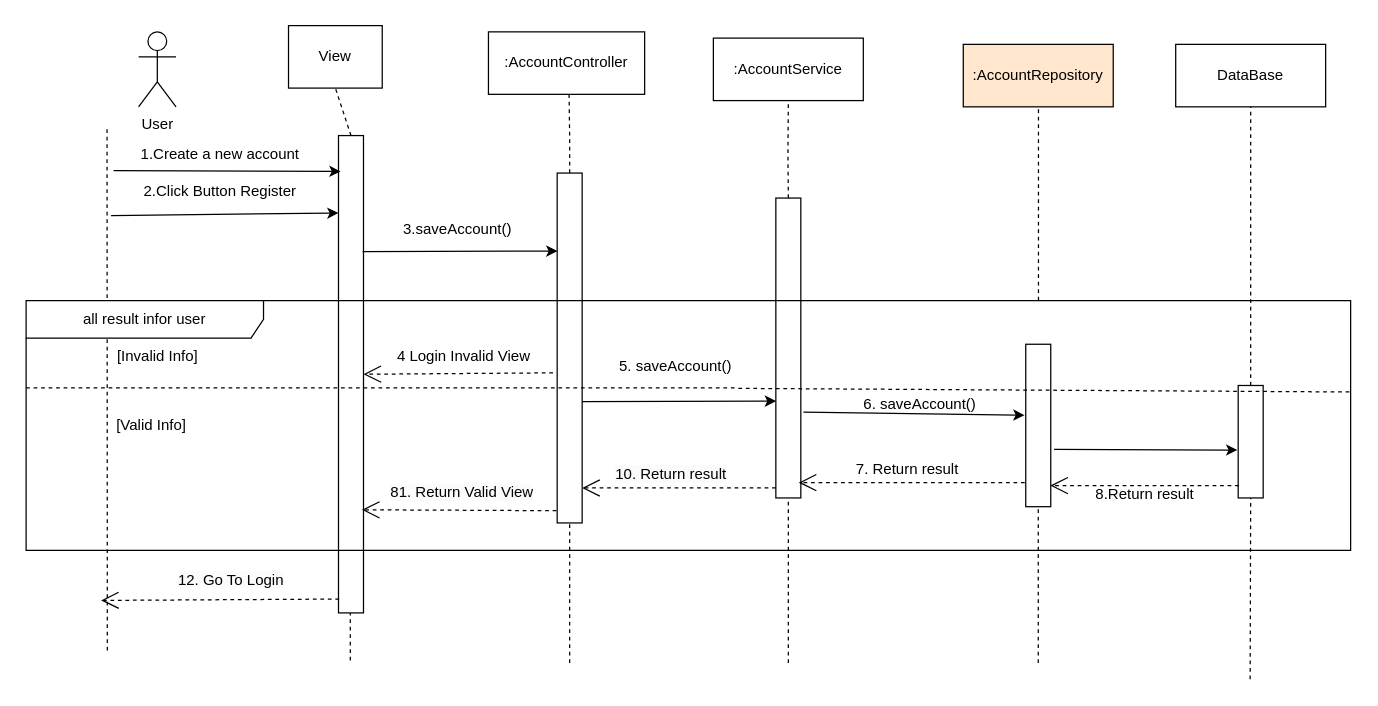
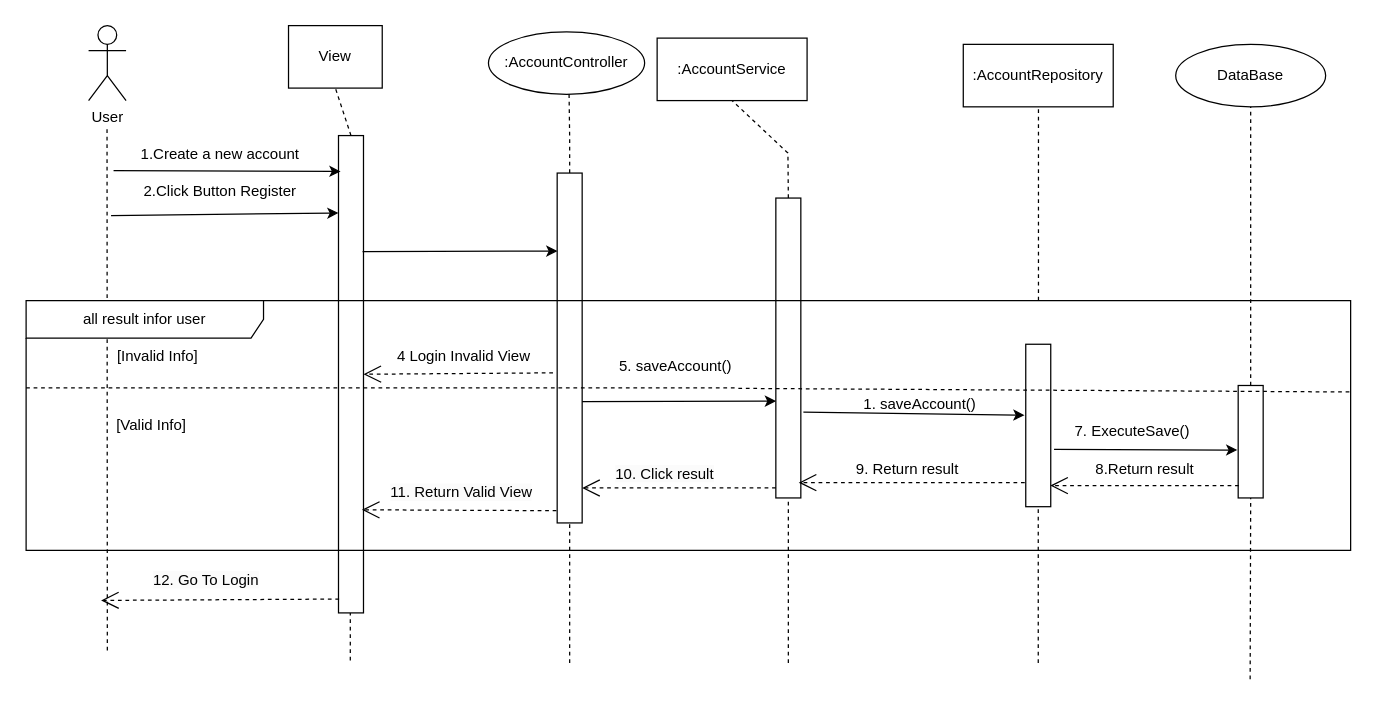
(566, 63) -> (566, 63)
(157, 69) -> (107, 63)
(788, 69) -> (732, 69)
(1038, 76) -> (1038, 76)
(1251, 76) -> (1251, 76)
(457, 229) -> none
(920, 404) -> (920, 404)
none -> (1132, 432)
(908, 469) -> (908, 469)
(679, 475) -> (671, 475)
(1144, 494) -> (1144, 469)
(464, 502) -> (464, 502)
(251, 588) -> (226, 588)
